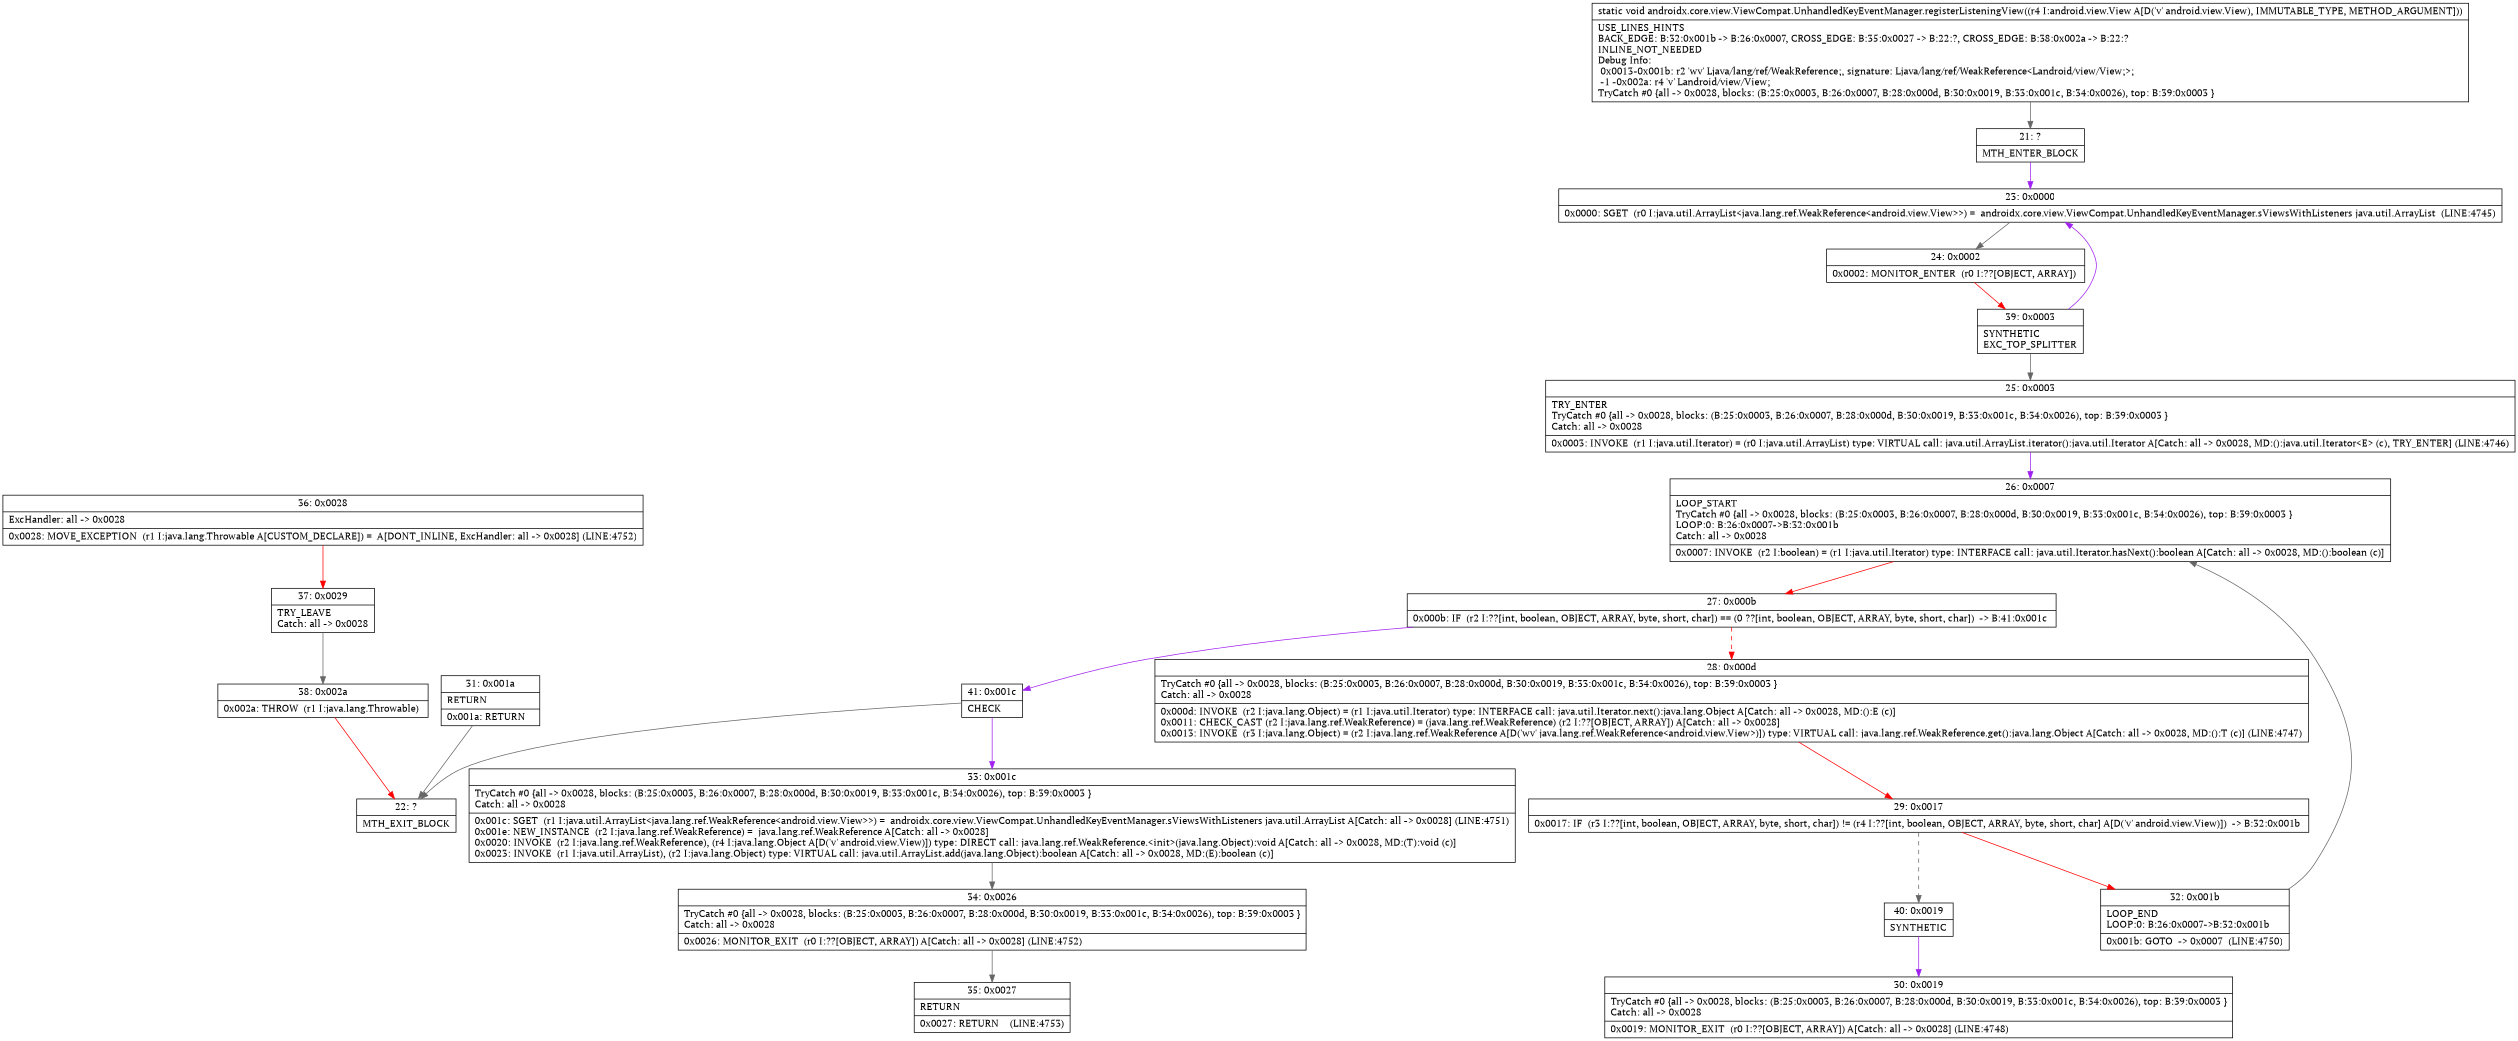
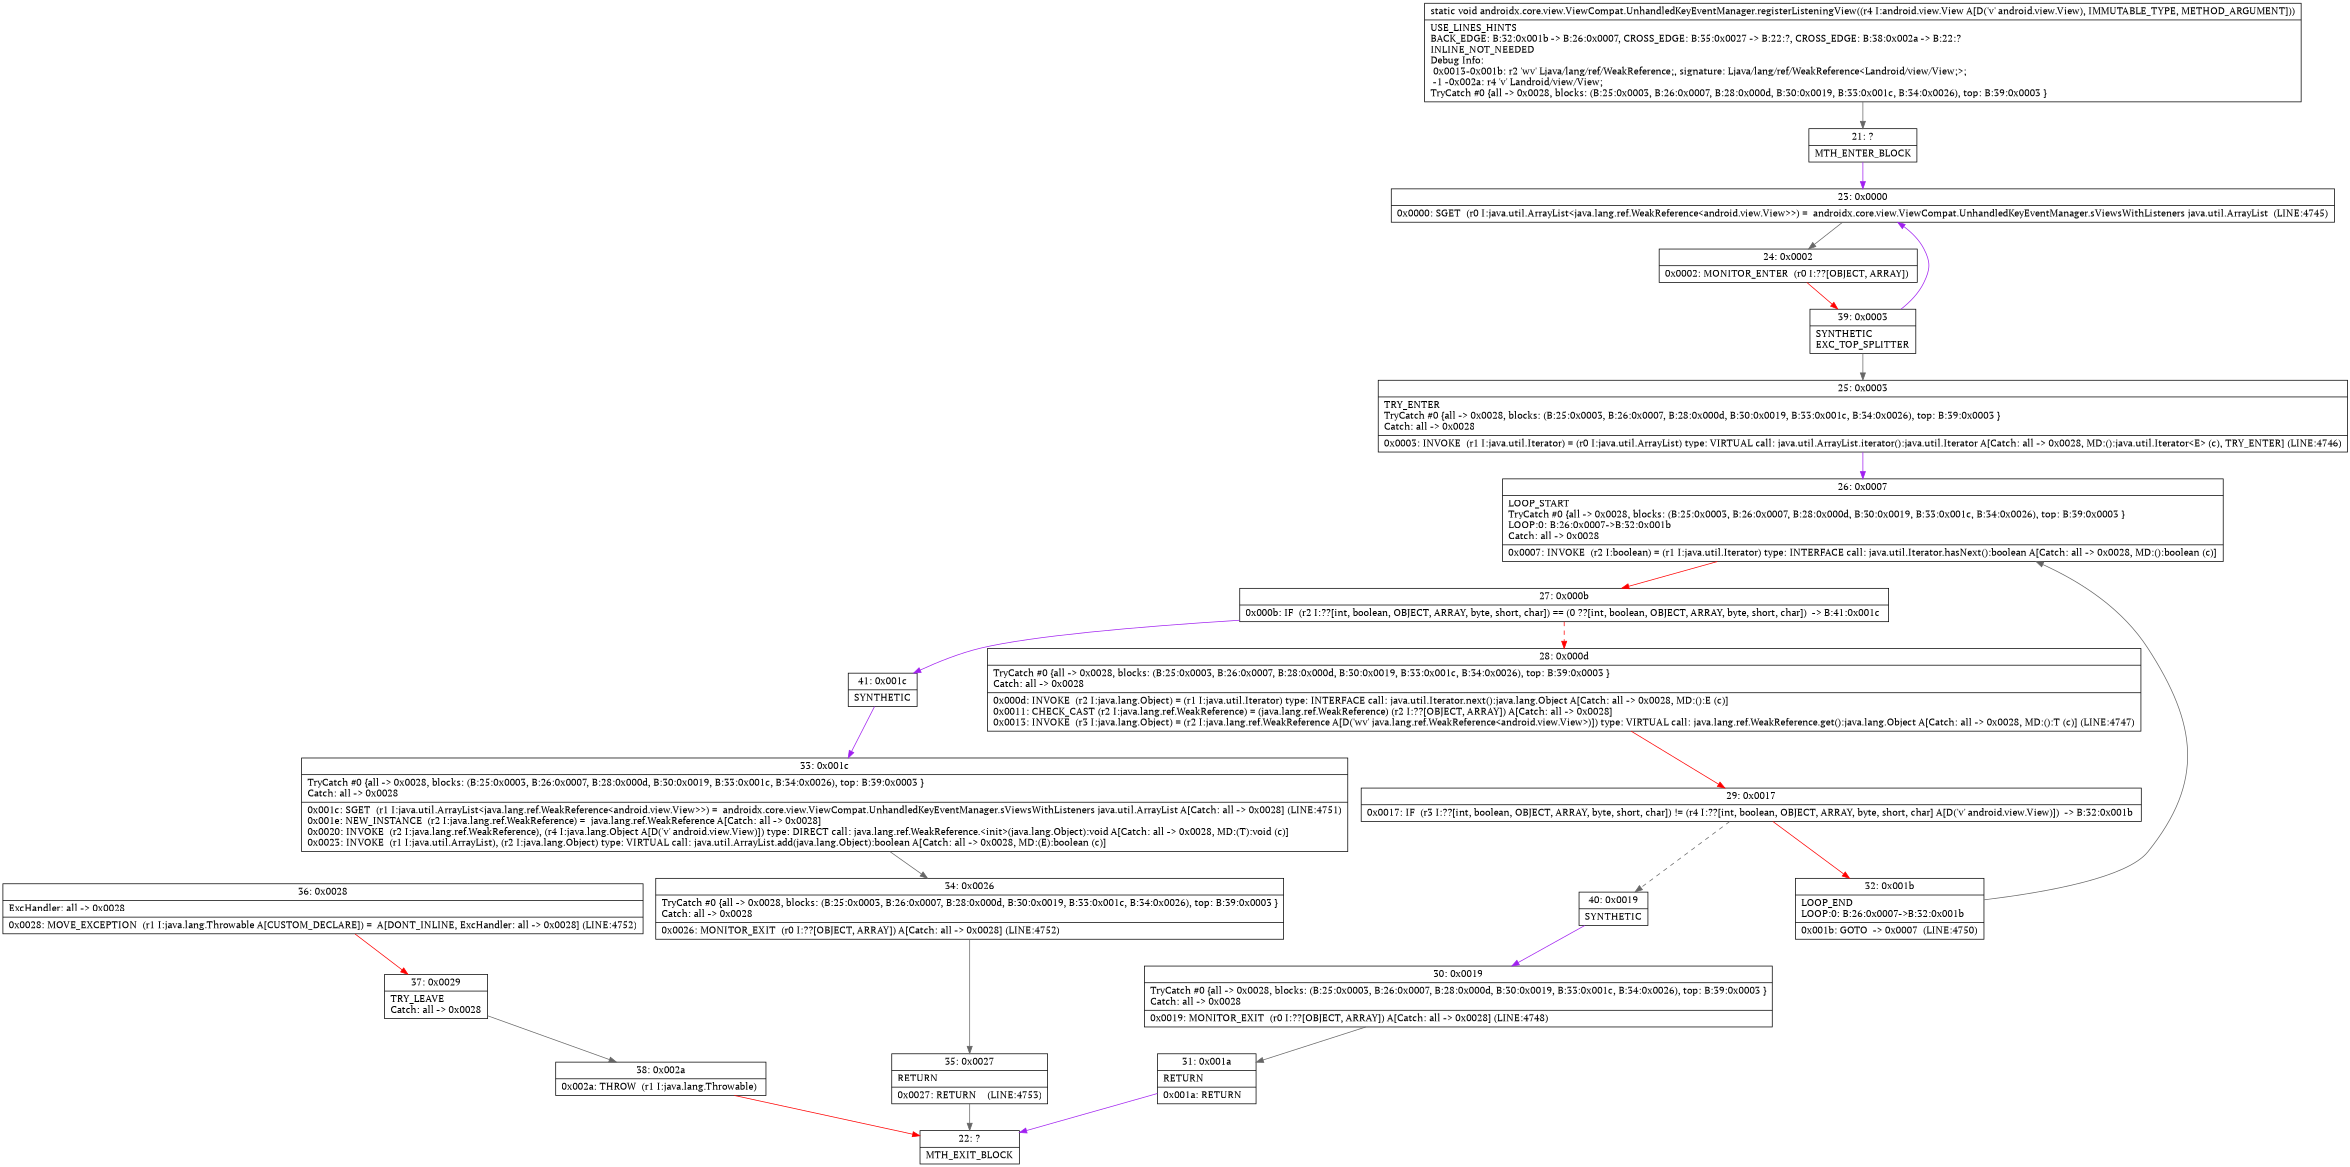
(984, 709) -> (883, 698)
(688, 726) -> (970, 1114)
(448, 759) -> (1092, 1112)
none -> (1314, 1043)
